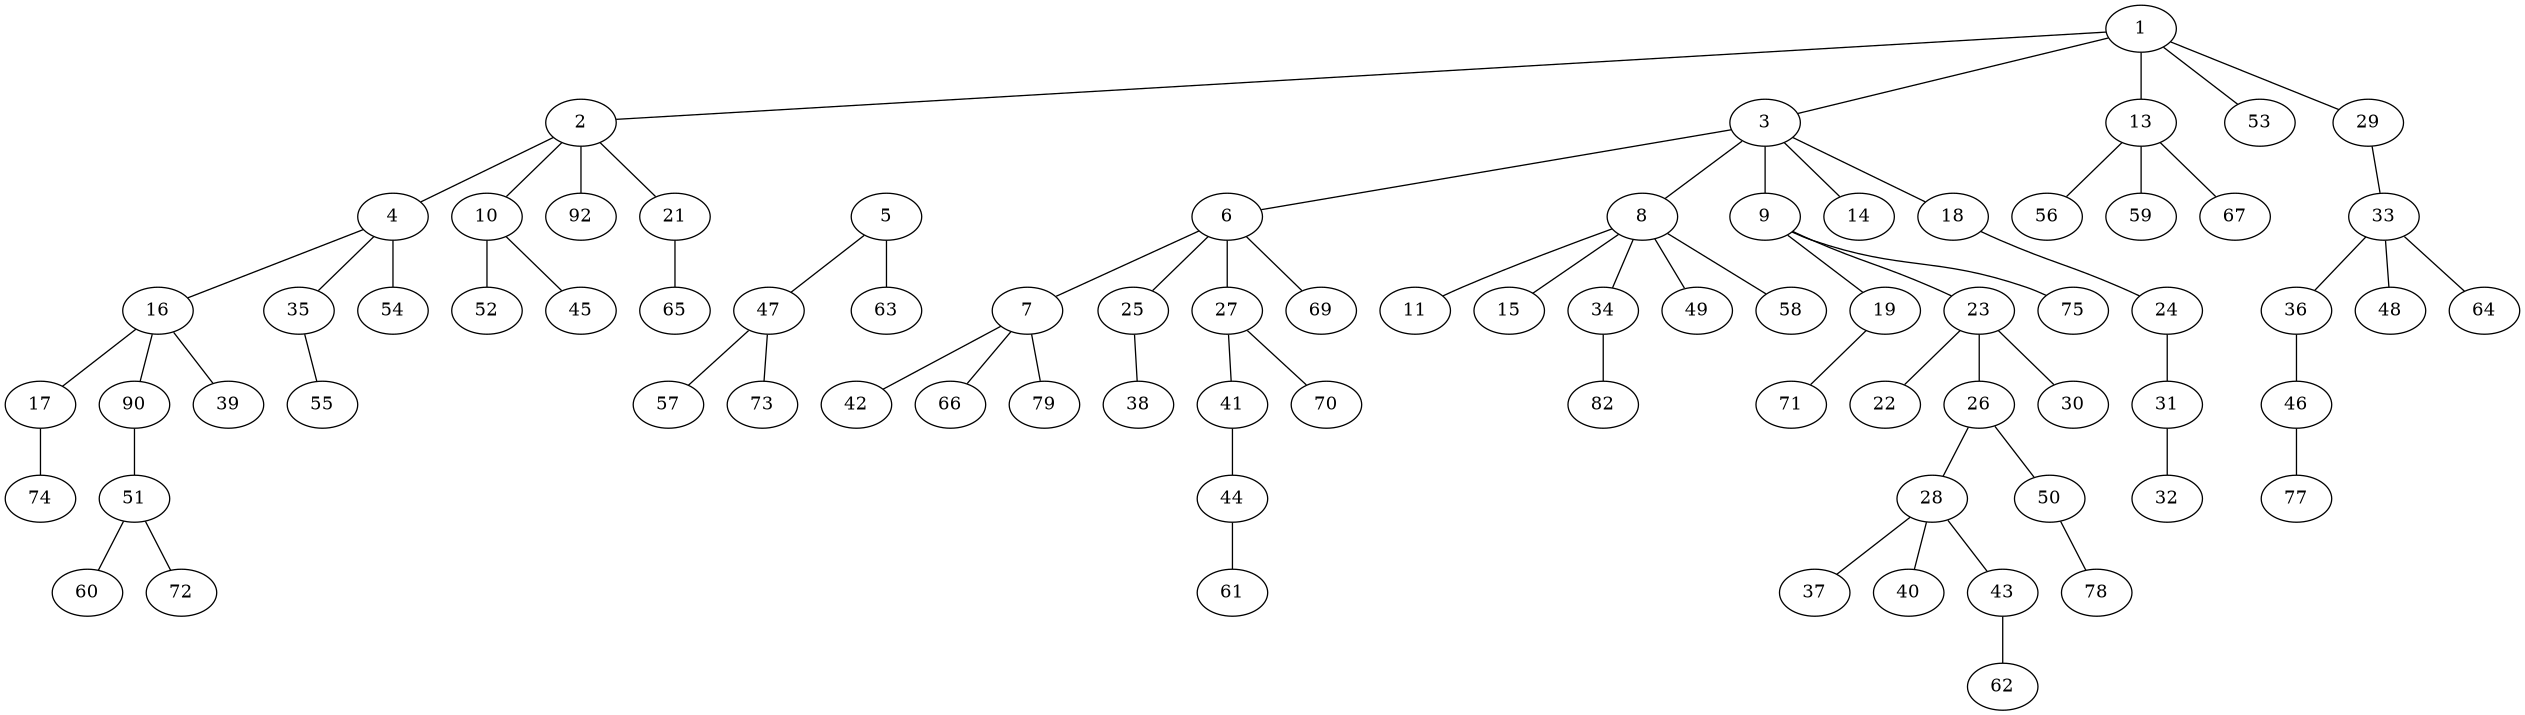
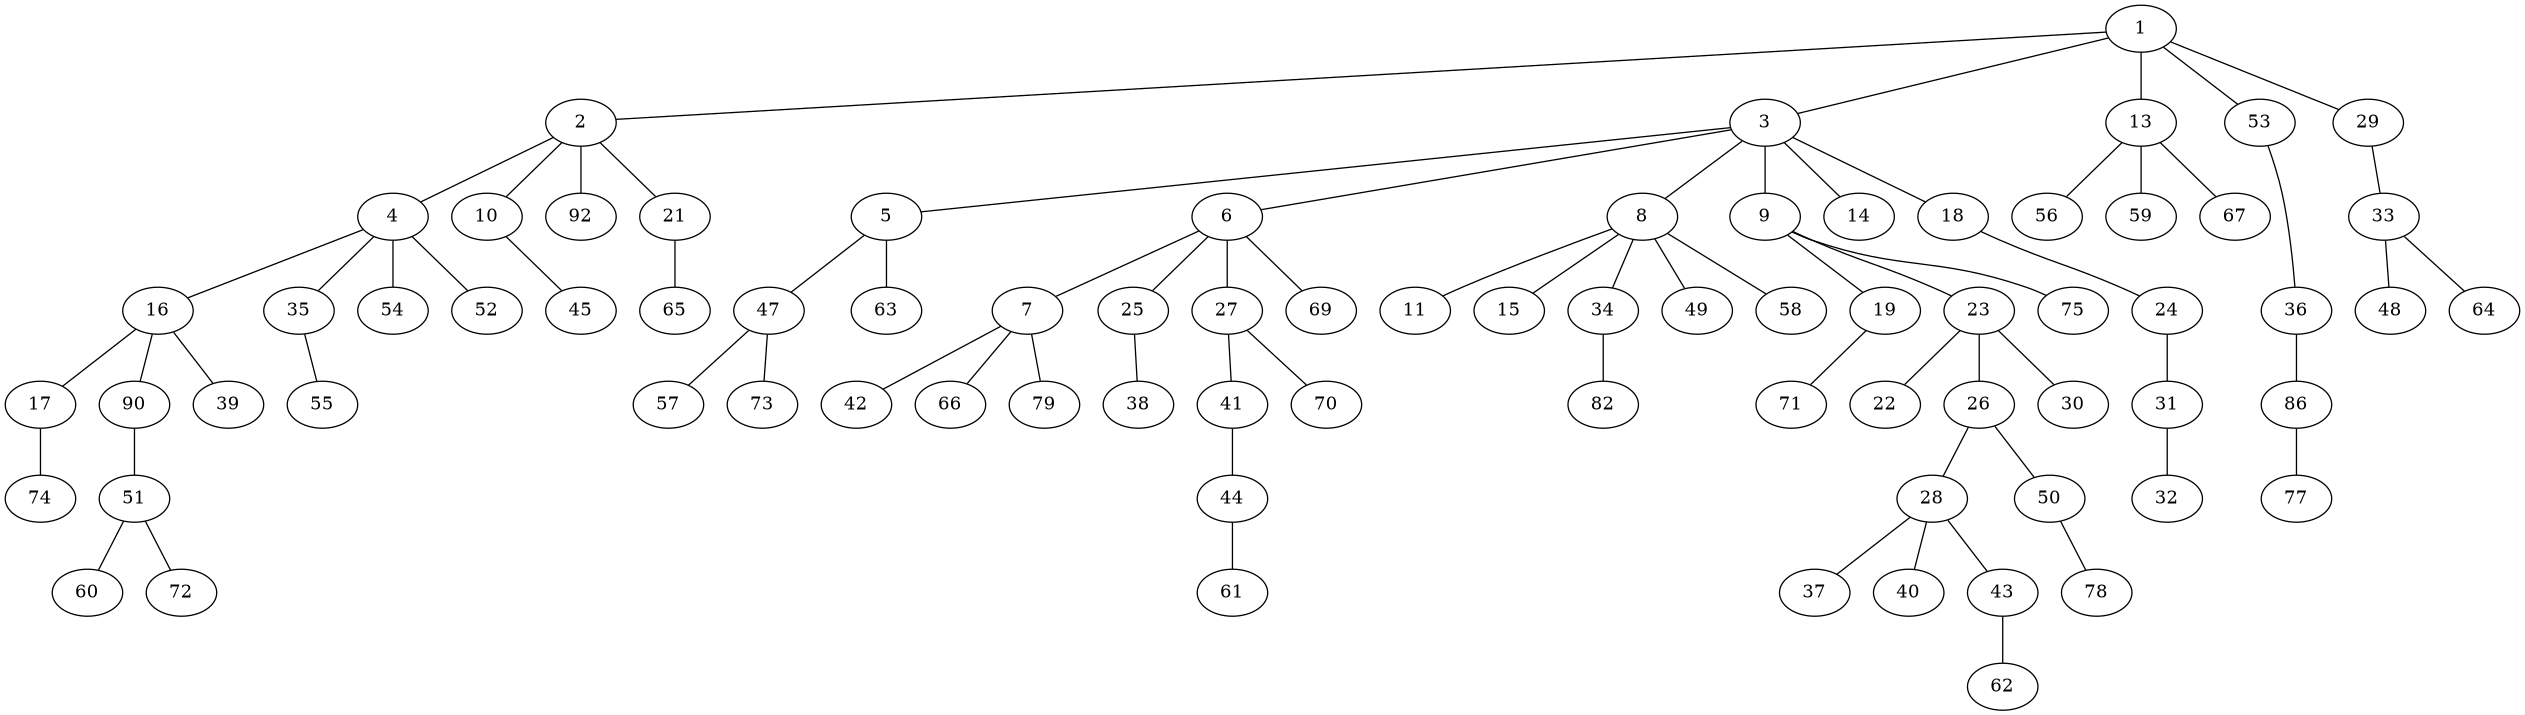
none -> (1326, 170)
(487, 264) -> (440, 264)
(2340, 264) -> (2286, 216)
(2296, 405) -> (2296, 405)
